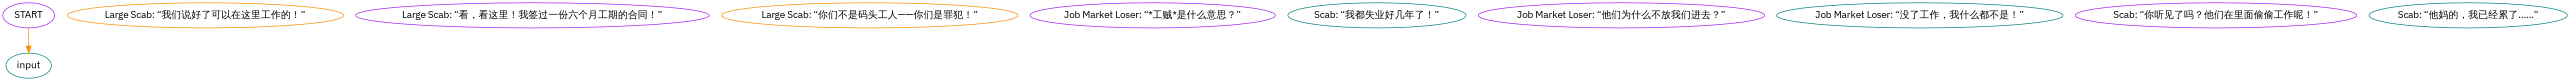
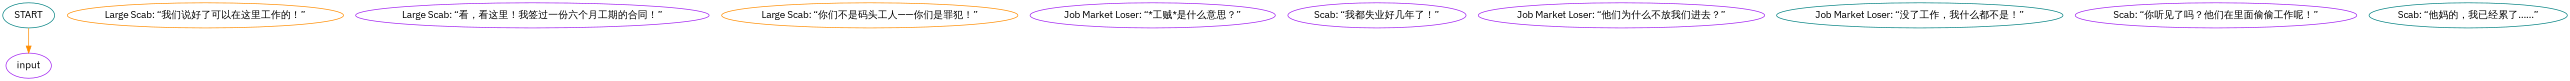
(29, 15) -> (29, 15)
(1377, 15) -> (1377, 15)
(29, 66) -> (29, 66)
